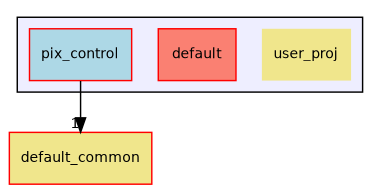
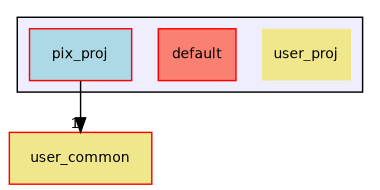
(81, 55) -> (81, 55)
(81, 158) -> (81, 158)
